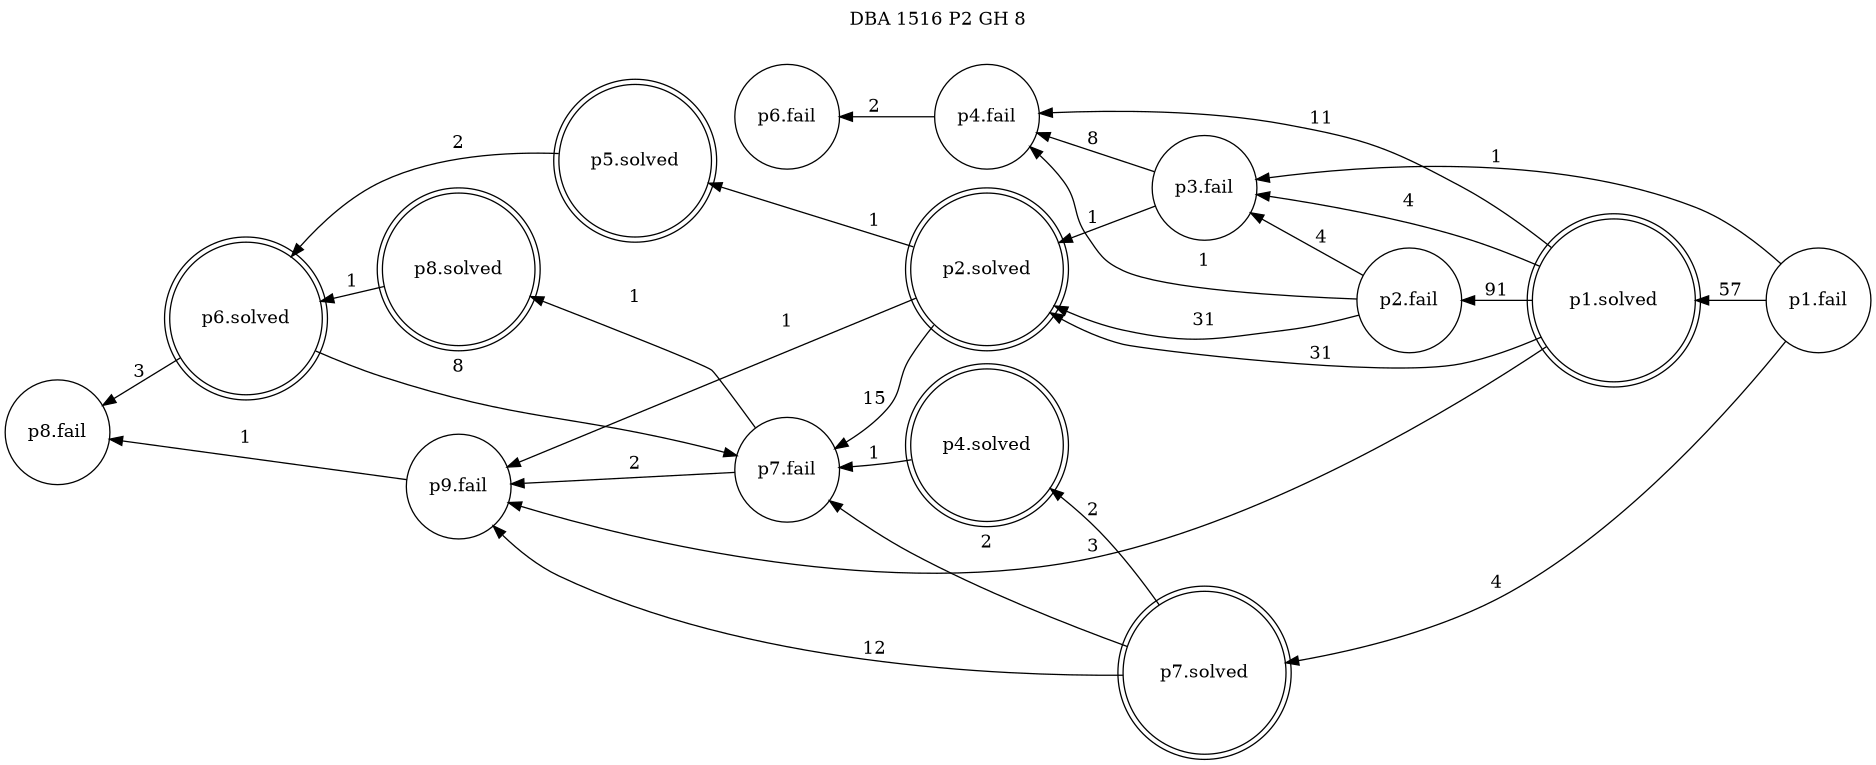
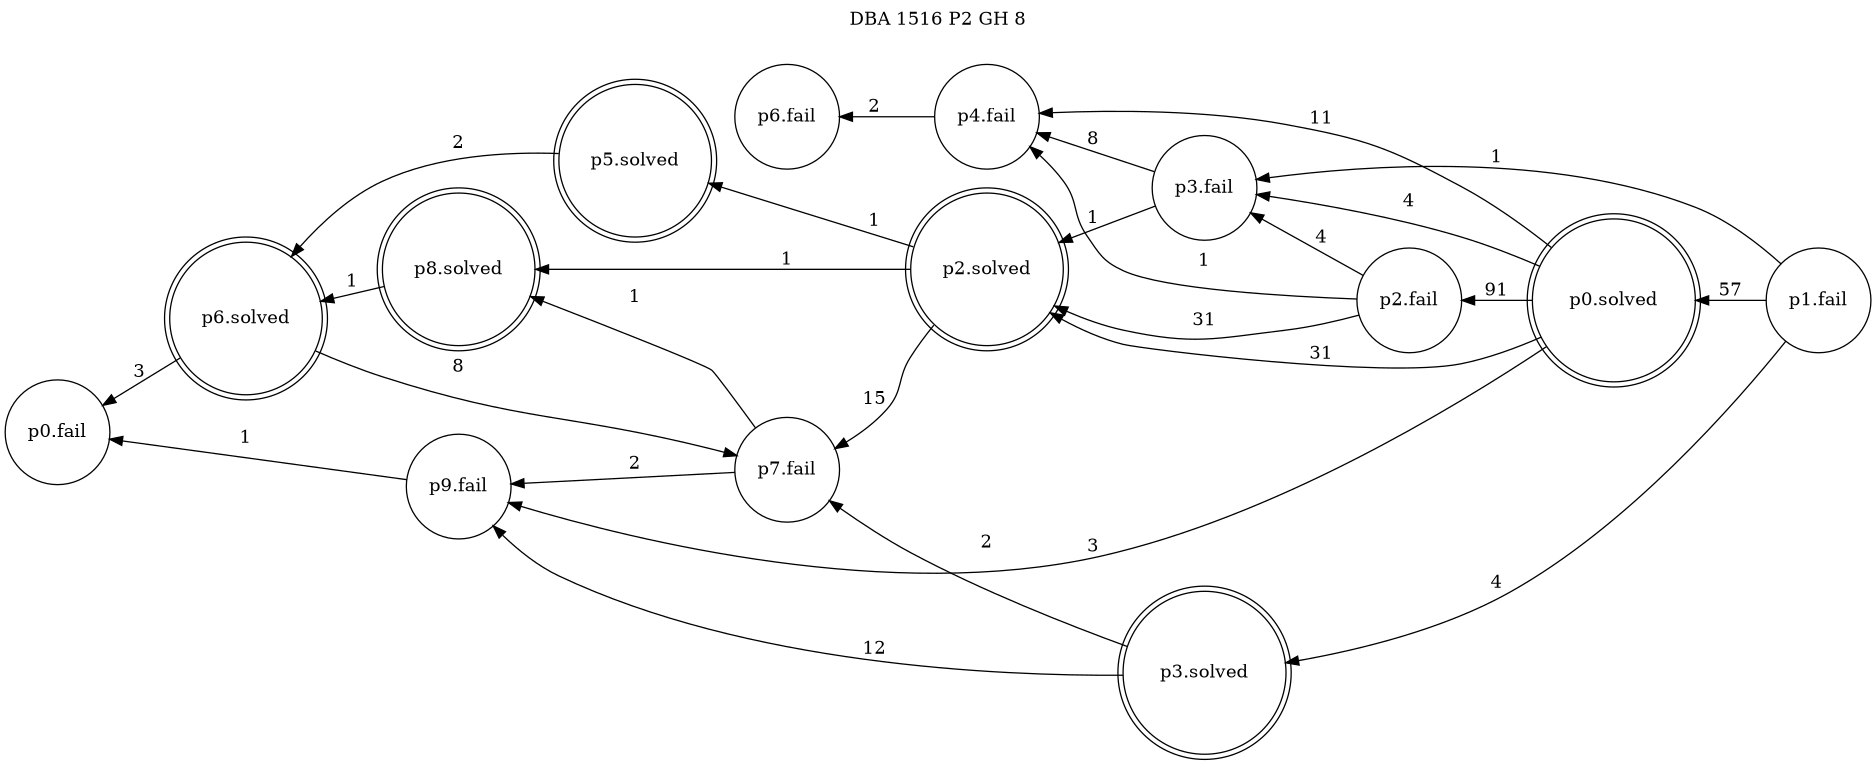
(1614, 300) -> (1614, 300)
(727, 376) -> (730, 269)
(58, 432) -> (58, 432)
(987, 445) -> none
(1205, 673) -> (1205, 673)
